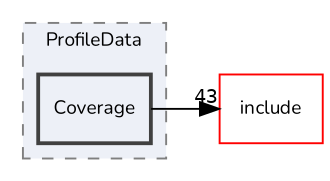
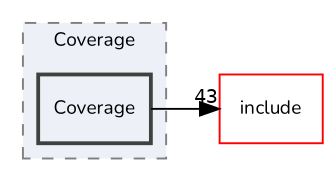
(95, 41) -> (95, 41)
